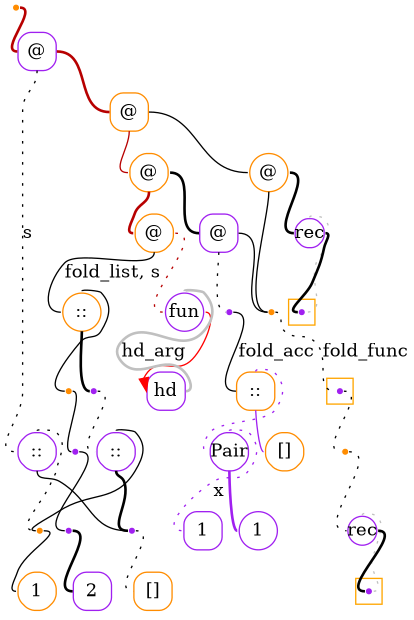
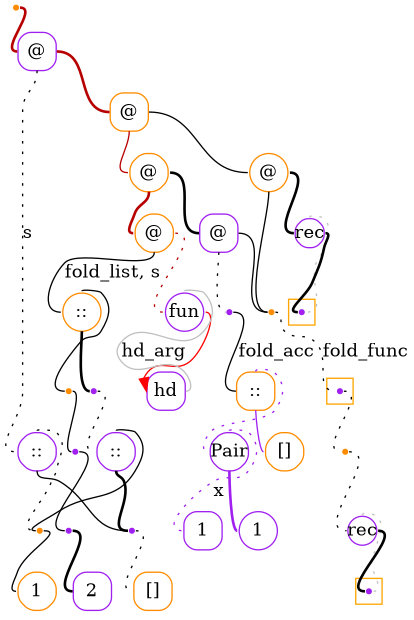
(138, 333) -> (138, 333)
